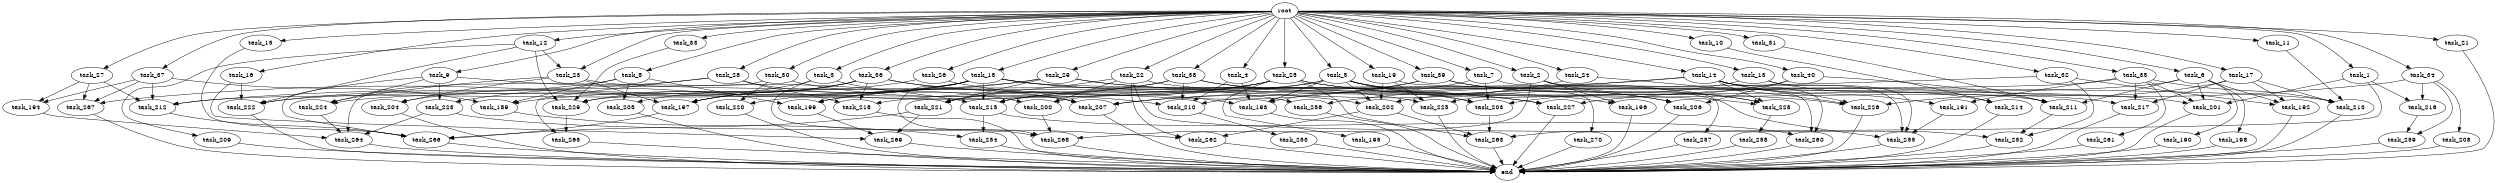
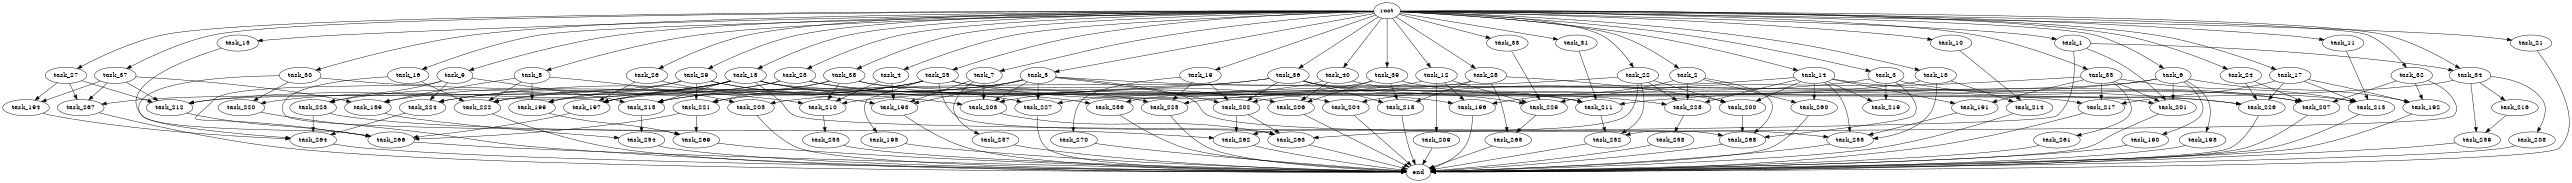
(550, 58) -> (1453, 90)
(2389, 90) -> (2270, 51)
none -> (1886, 108)
(1414, 124) -> none
